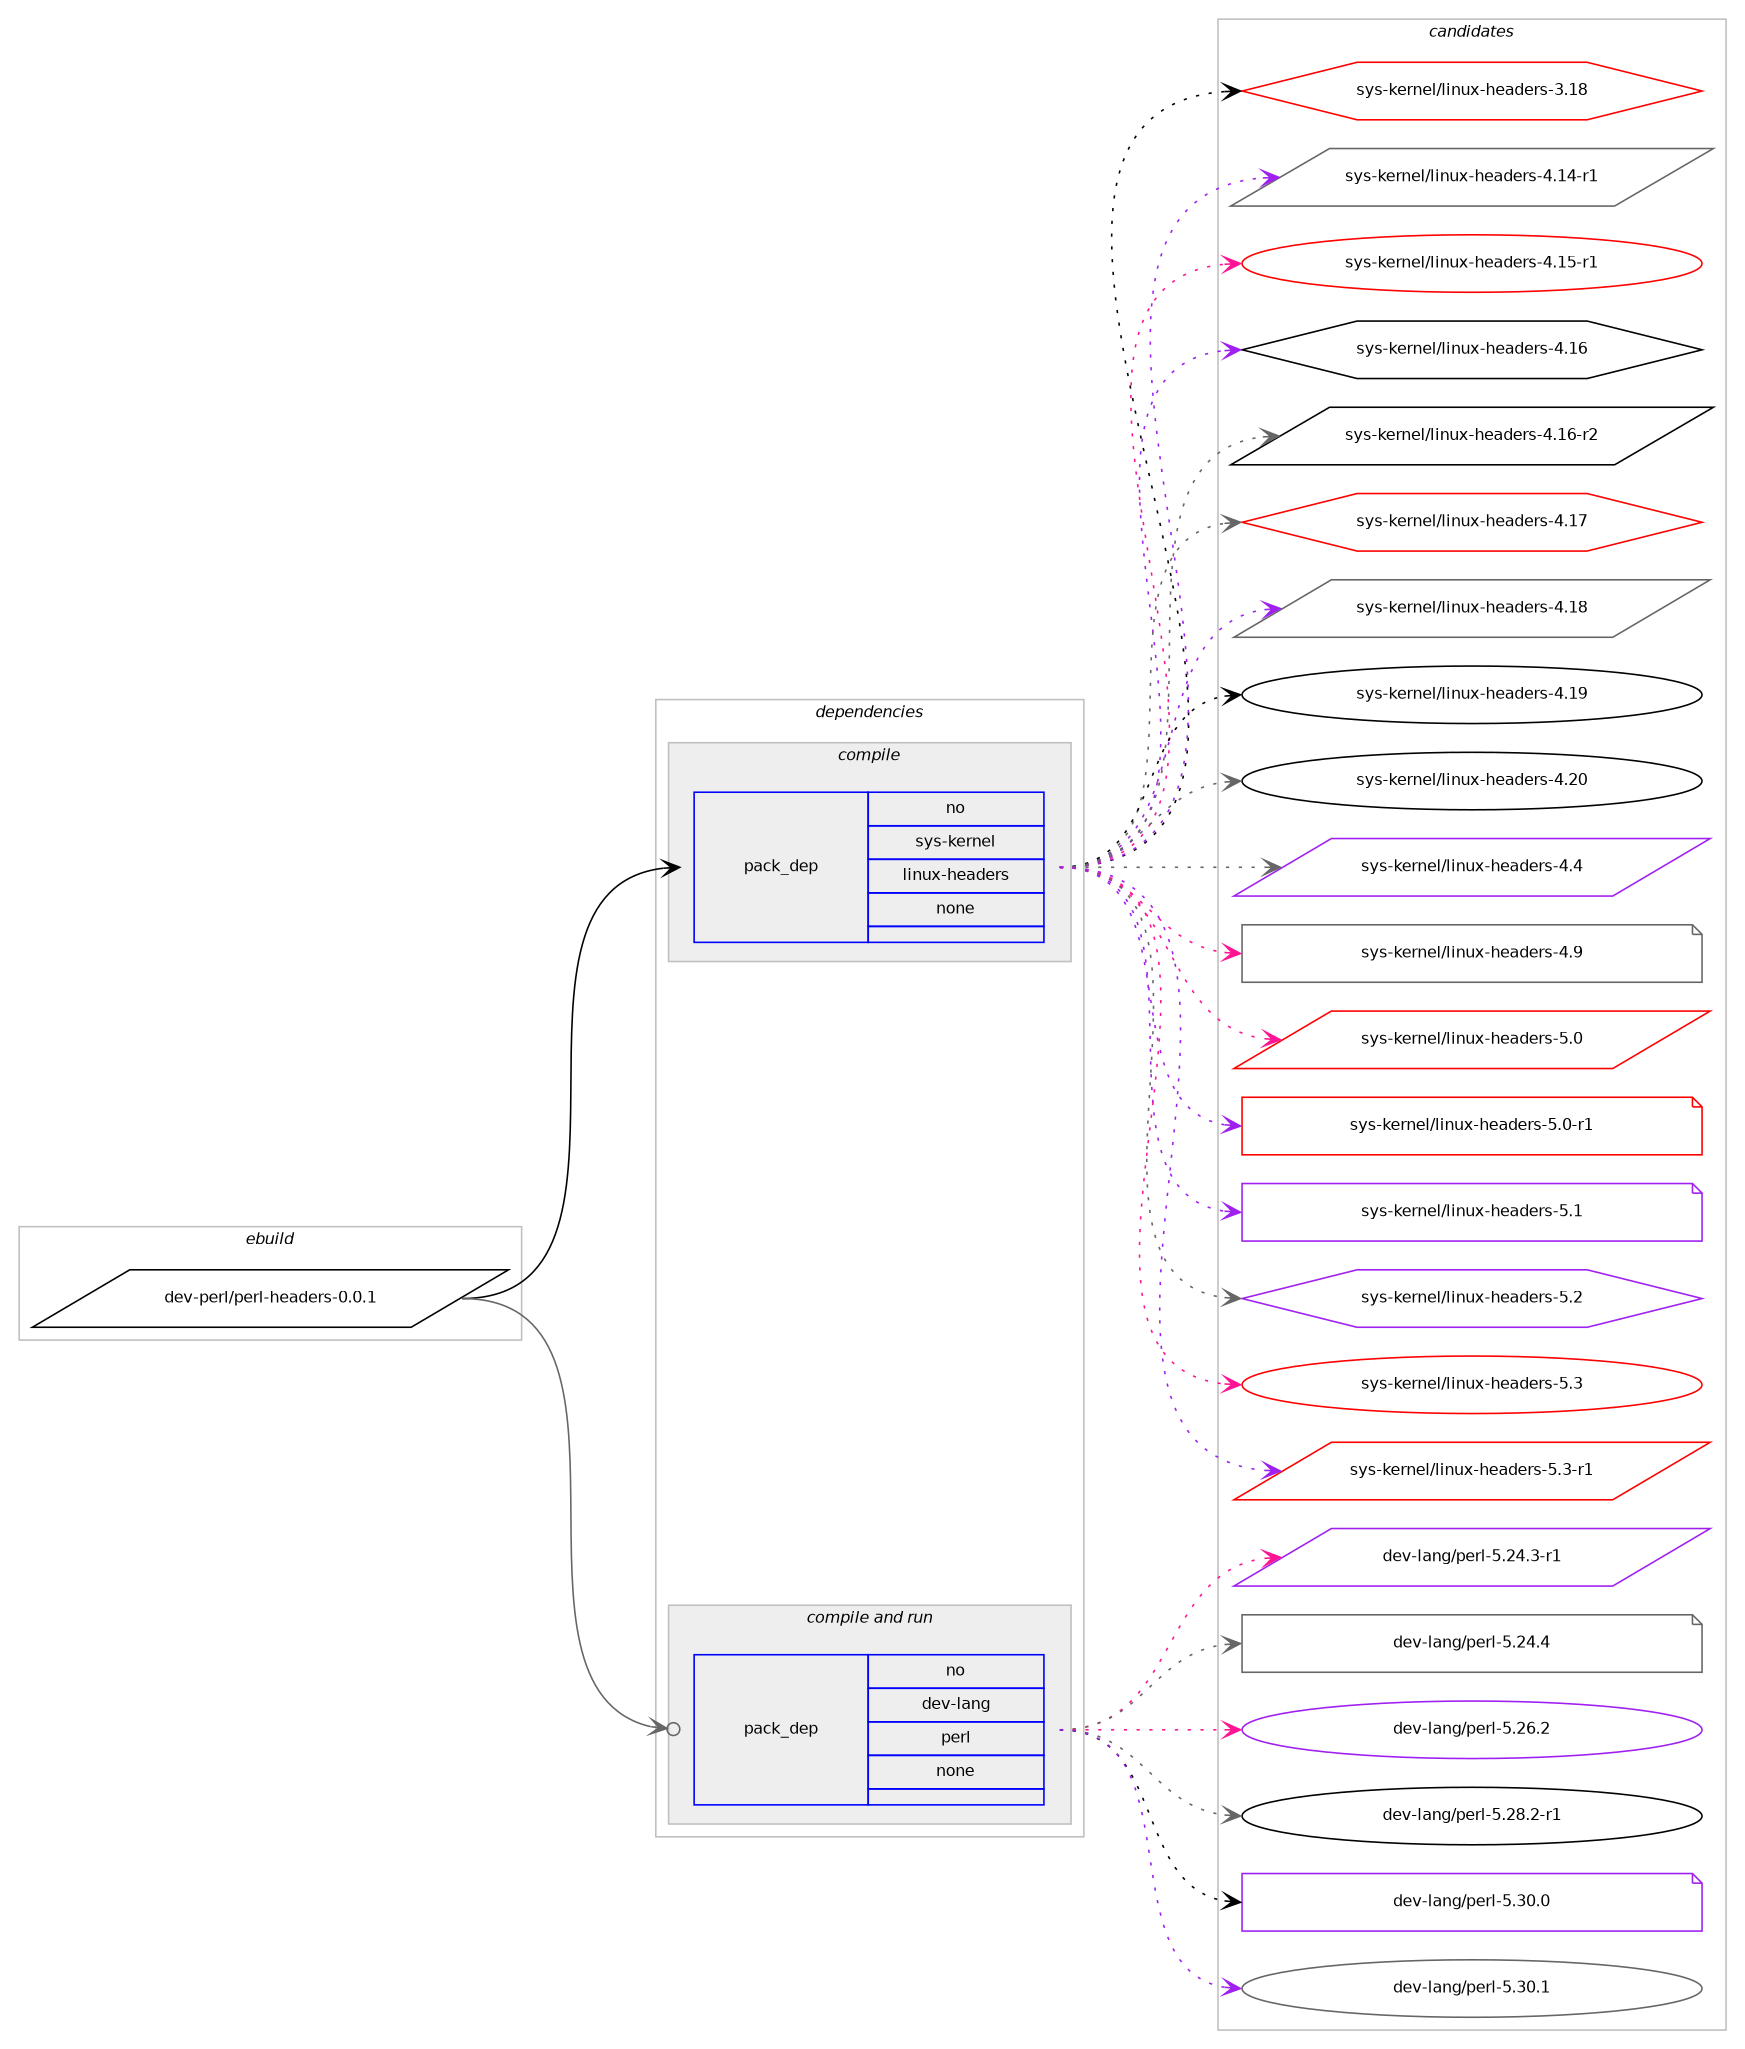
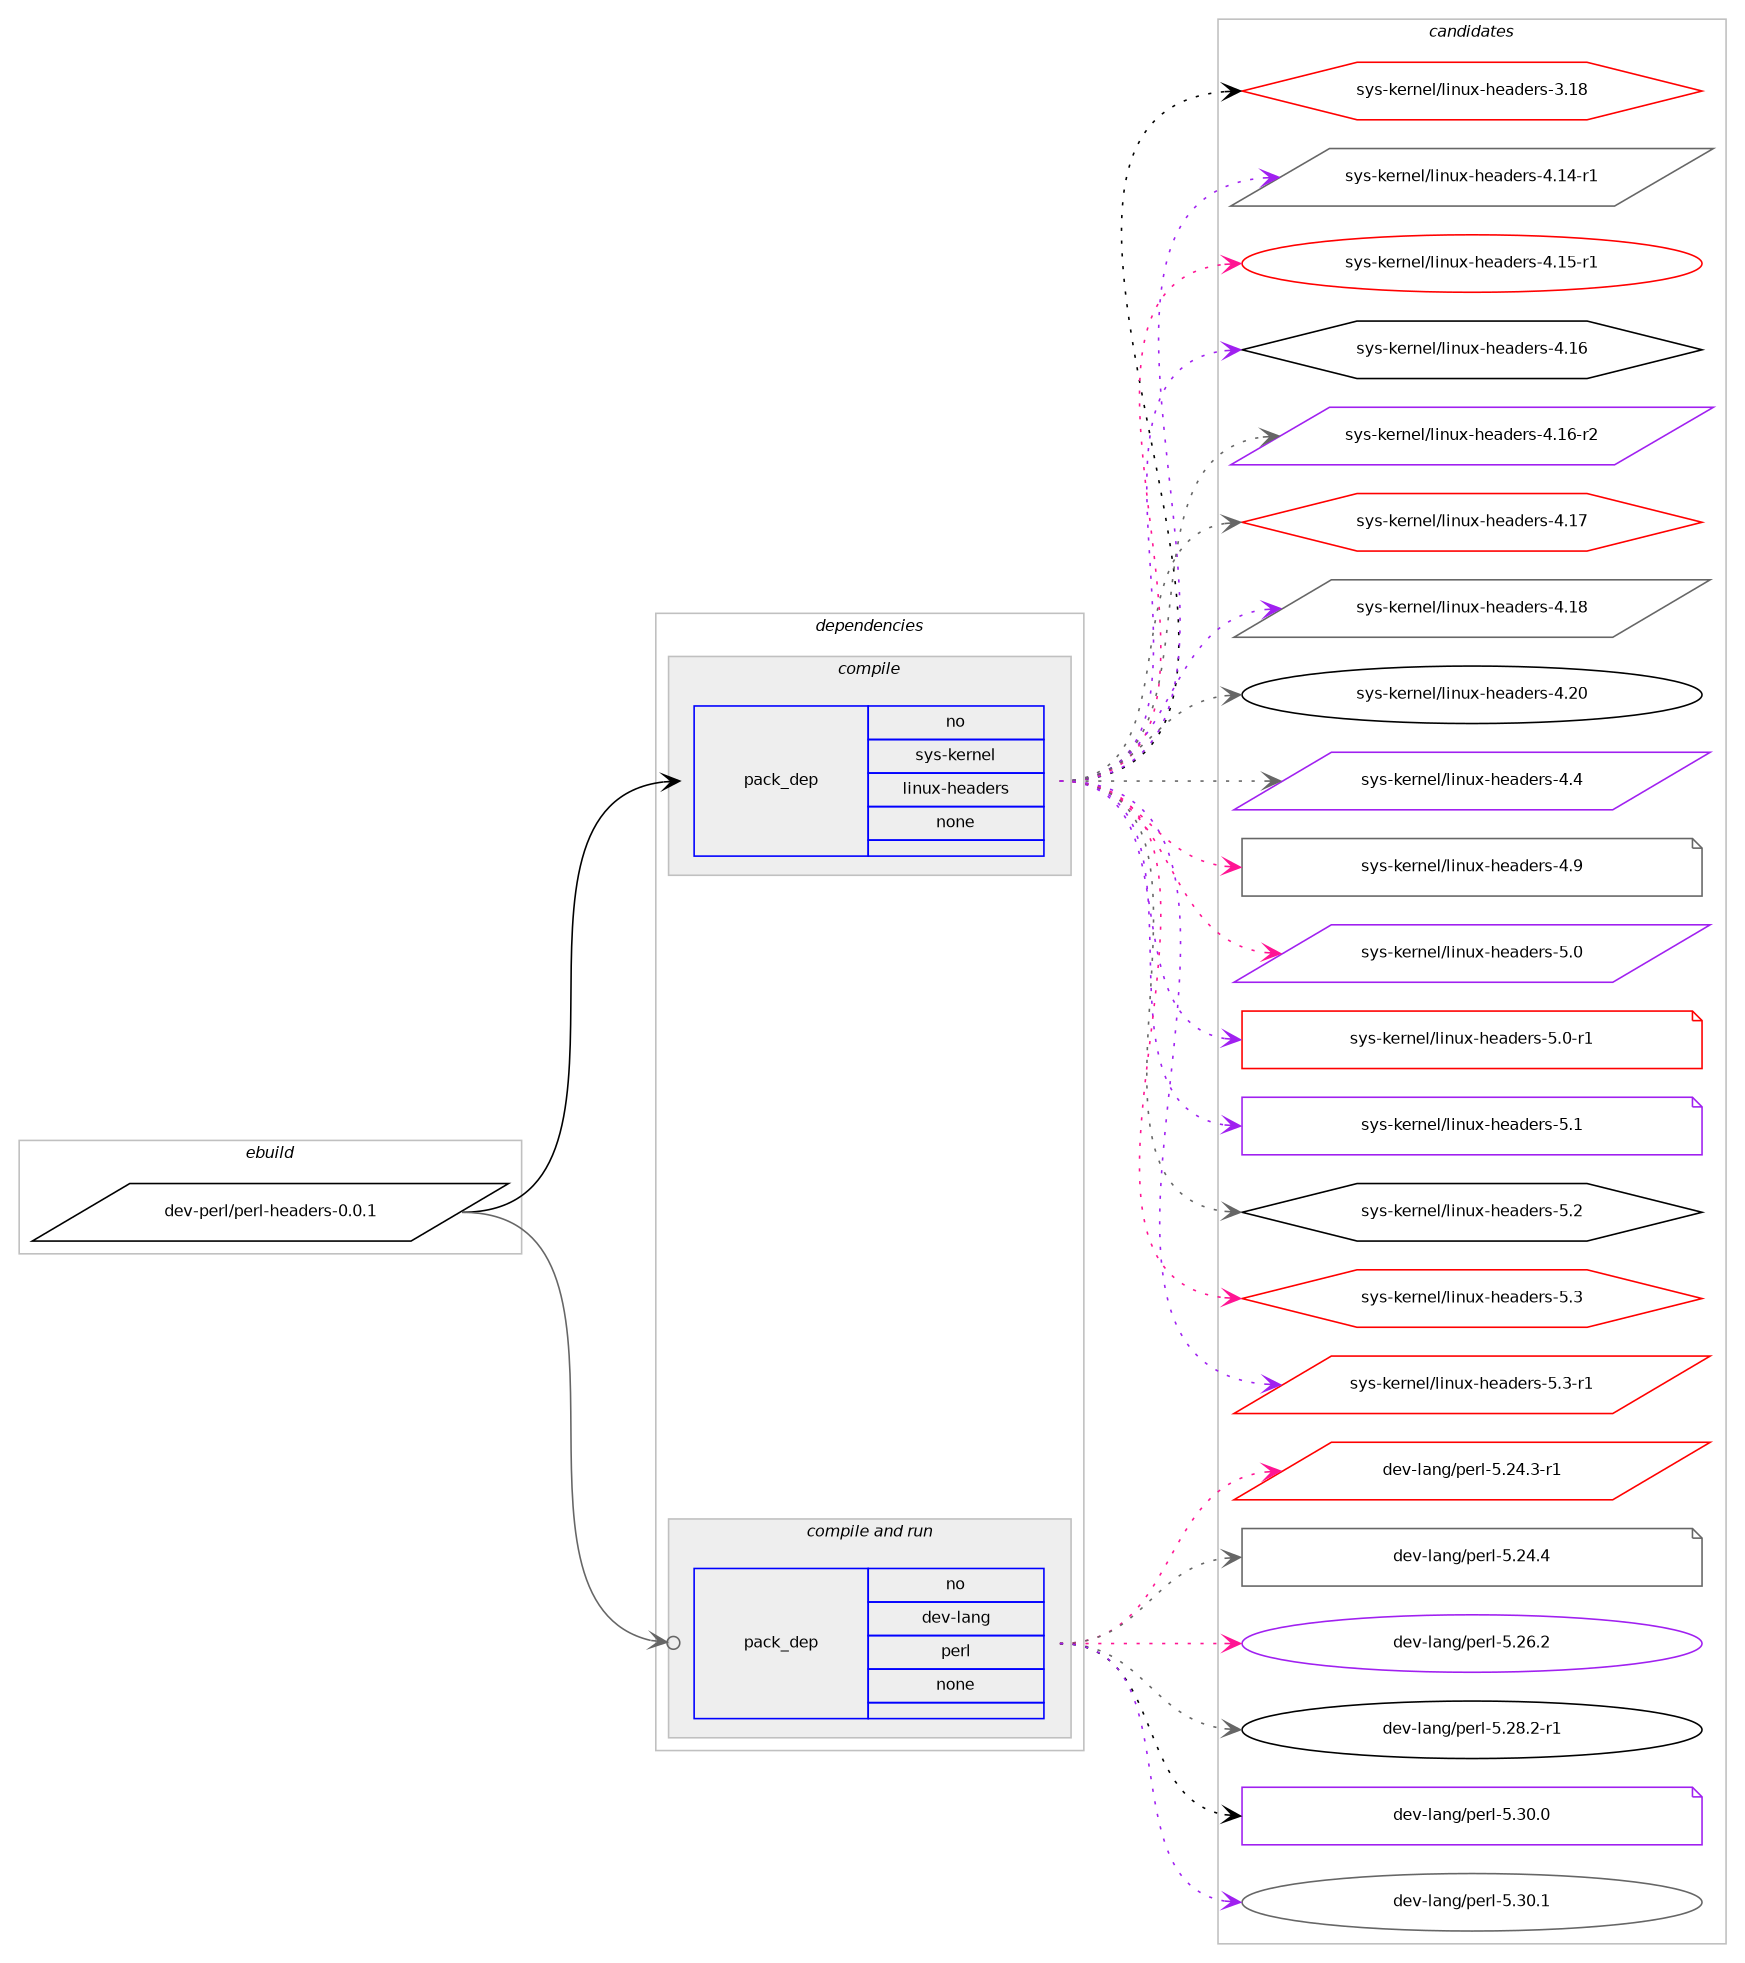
(1472, 436) -> (1472, 436)
(1472, 695) -> none
(1472, 1040) -> (1472, 954)
(1472, 1299) -> (1472, 1212)
(1472, 1385) -> (1472, 1299)
(1472, 1557) -> (1472, 1471)
